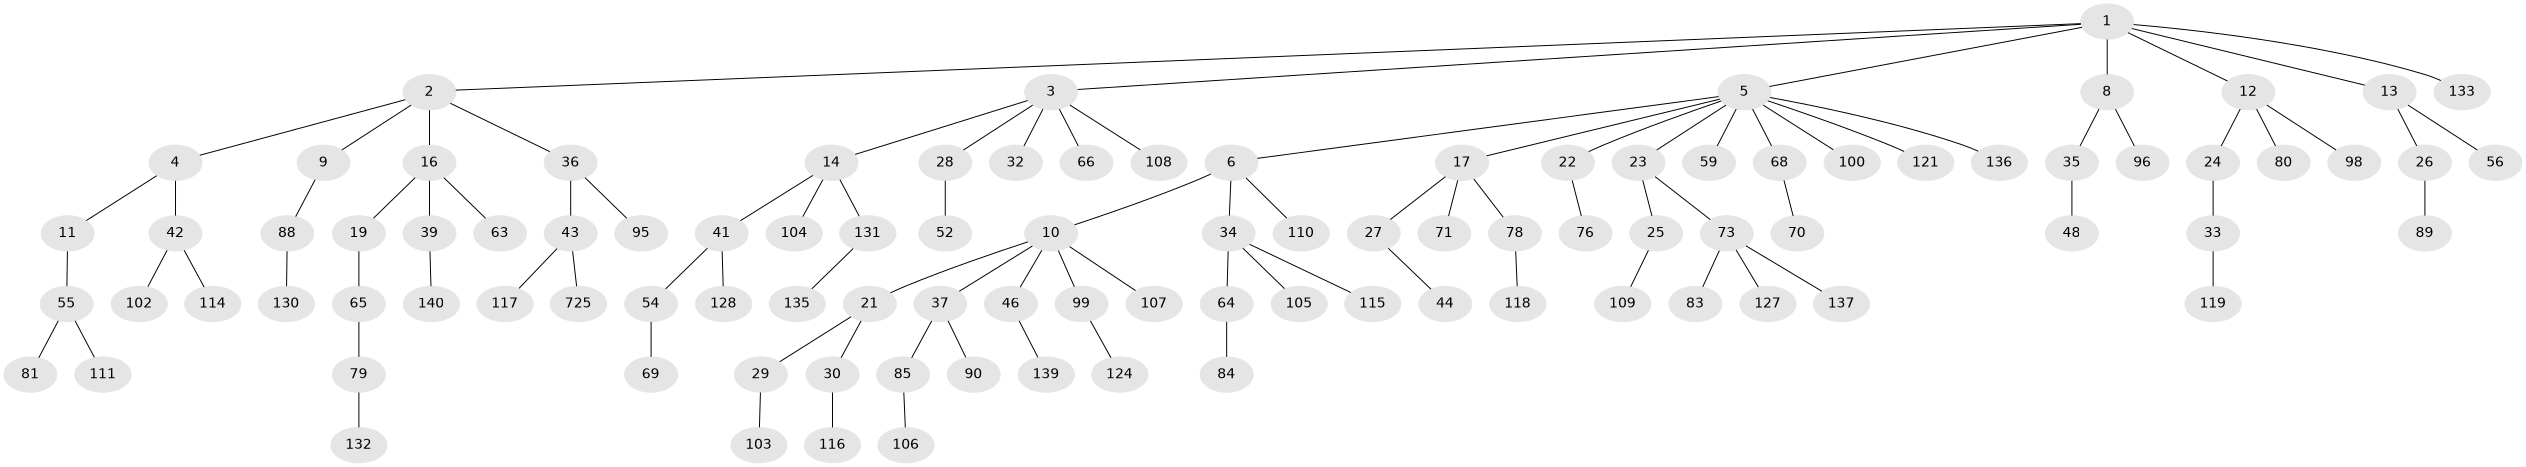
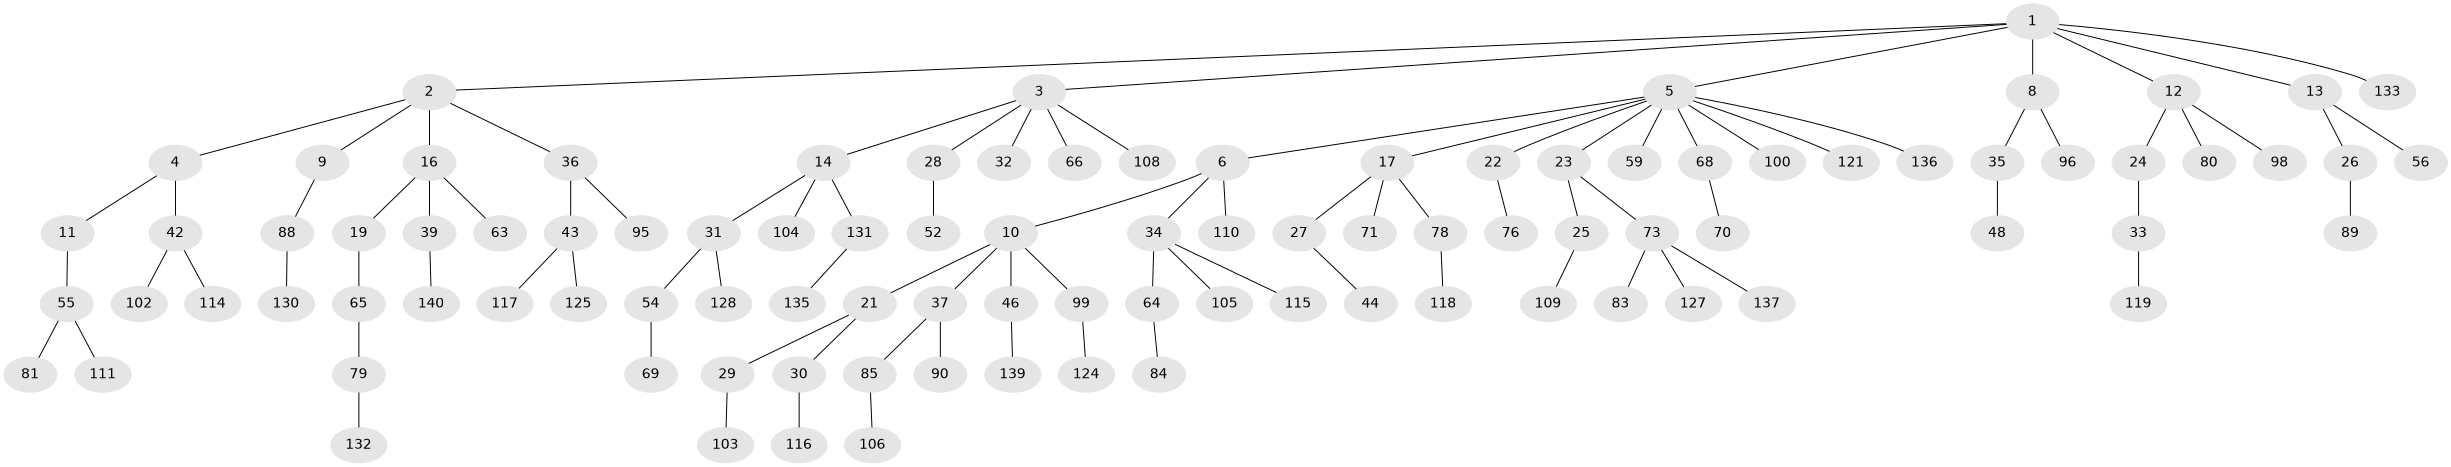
(722, 233) -> (714, 233)
(579, 304) -> (579, 304)
(1154, 304) -> none
